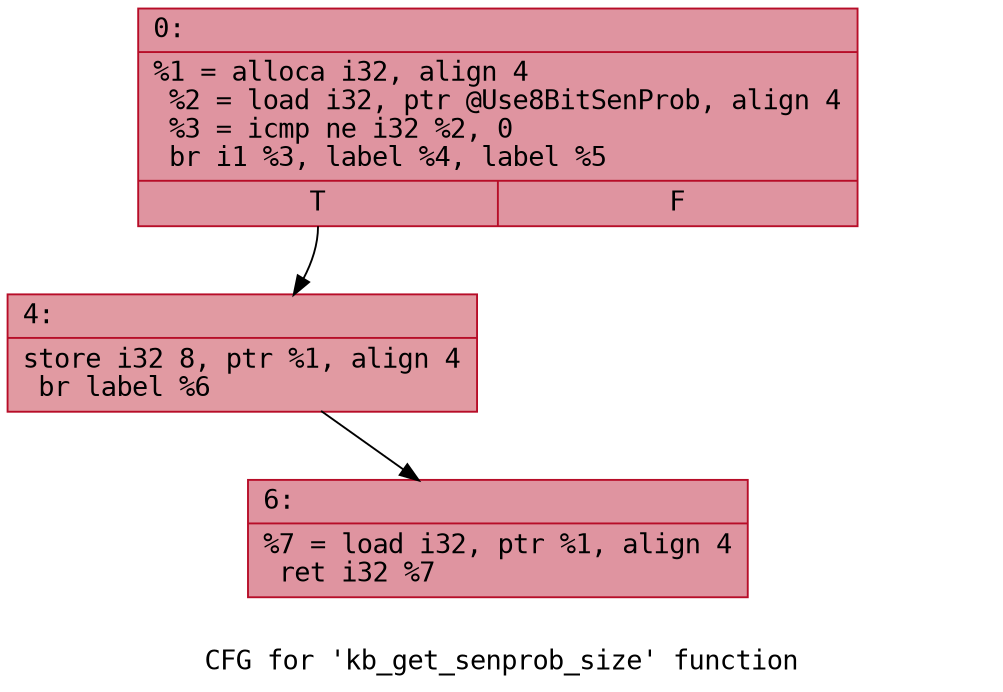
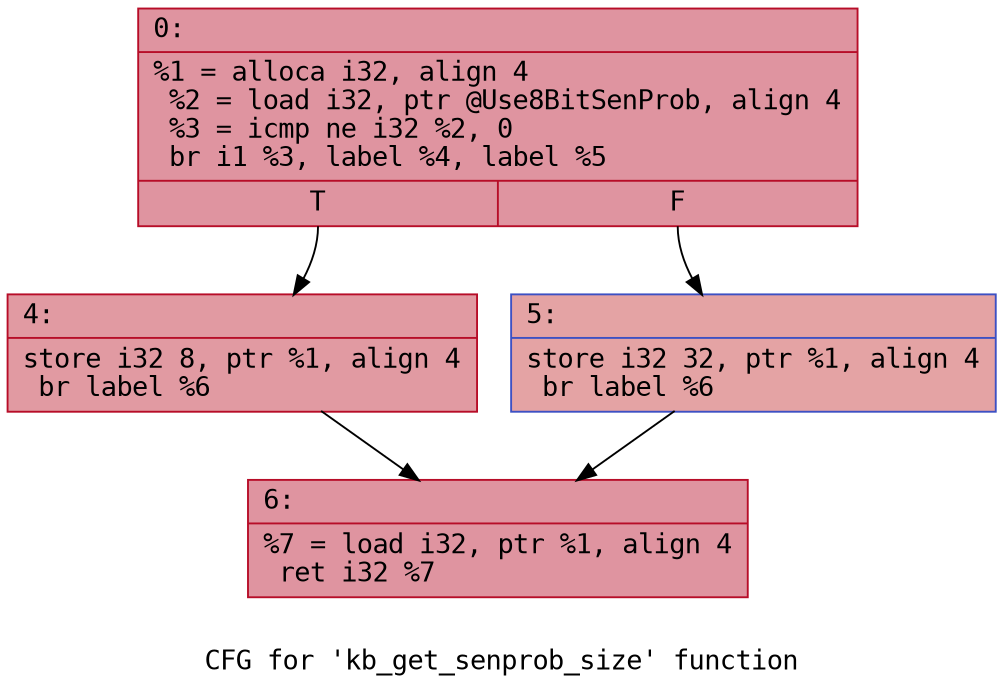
none -> (753, 353)
